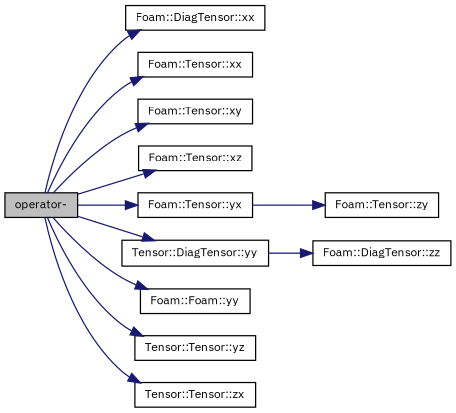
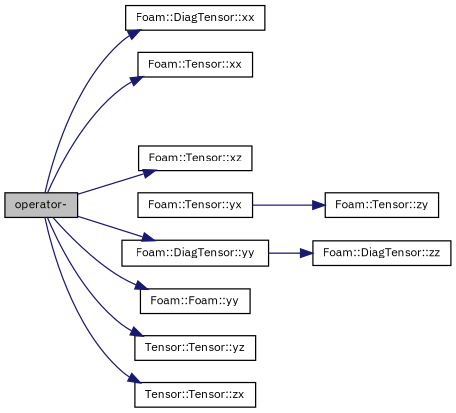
(195, 111) -> none
(101, 205) -> none
(195, 253) -> (195, 253)
